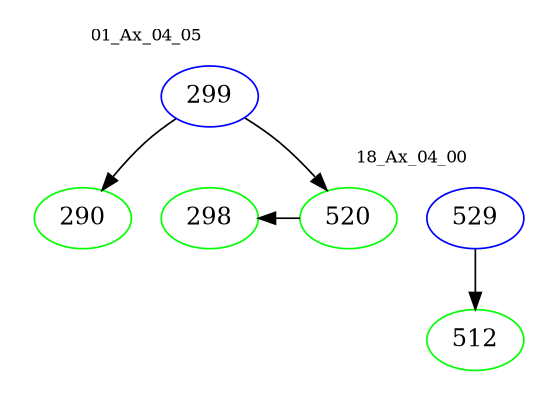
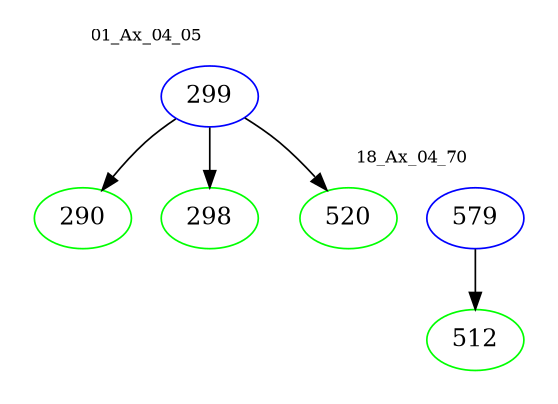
(412, 158) -> (412, 158)
(288, 218) -> (210, 149)
(475, 218) -> (475, 218)
